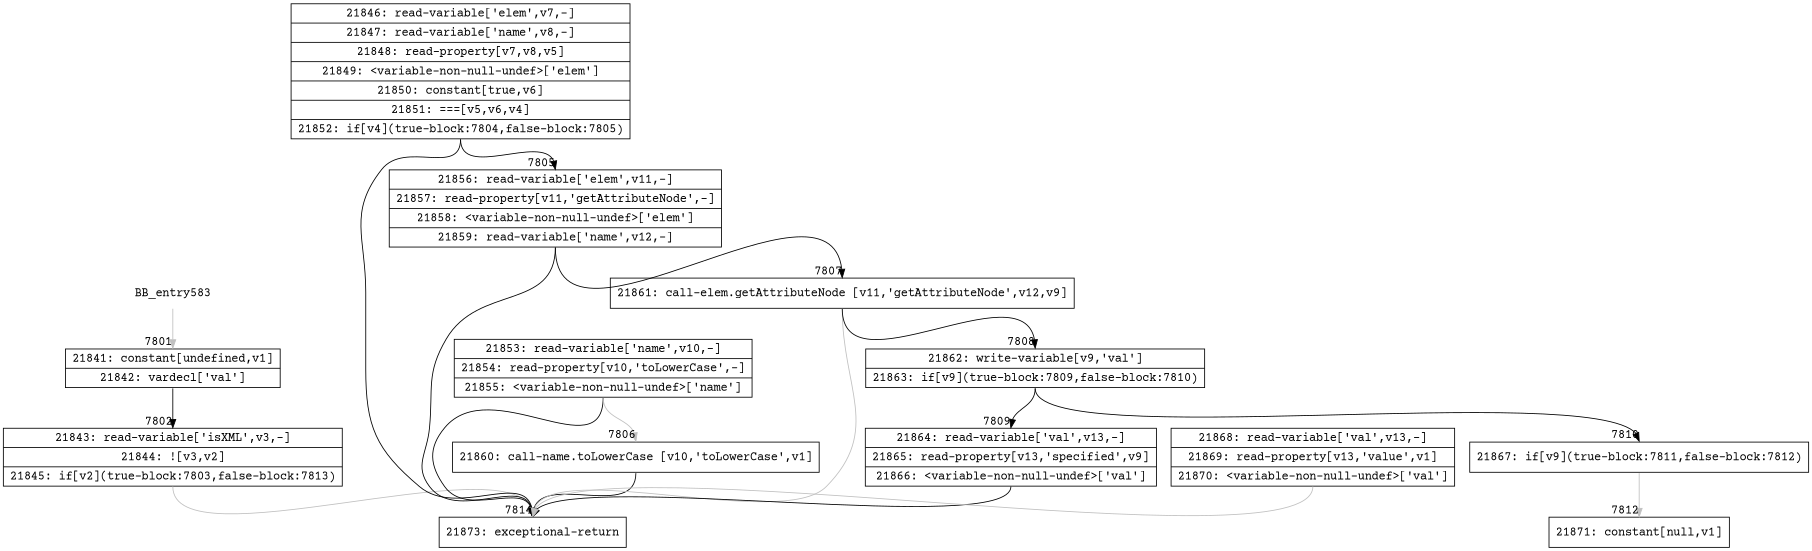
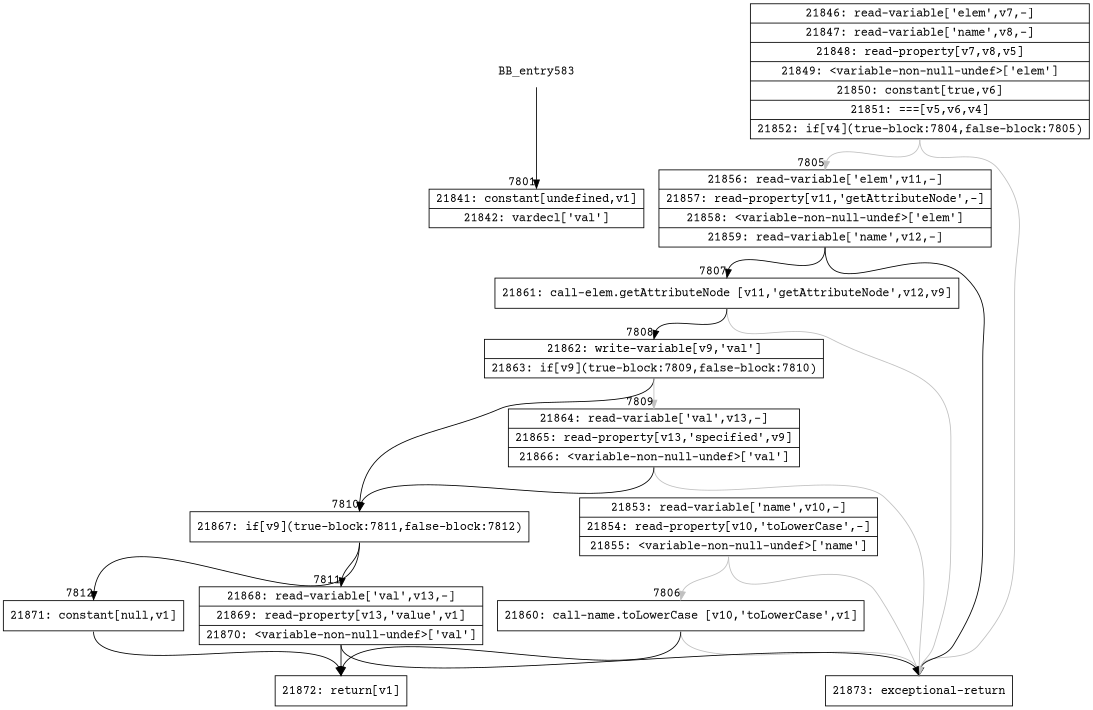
(504, 155) -> (877, 155)
(173, 324) -> (536, 134)
(366, 349) -> (1015, 395)
(1026, 405) -> (654, 390)
(454, 421) -> (838, 575)
(173, 457) -> none
none -> (511, 489)
(1639, 491) -> (231, 572)
(588, 495) -> (796, 654)
(907, 501) -> (670, 658)
(812, 503) -> (856, 487)
none -> (353, 561)
none -> (341, 691)
